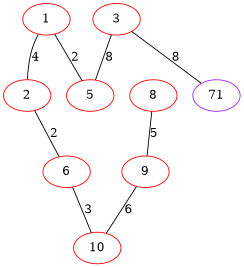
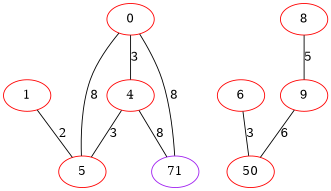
(117, 19) -> (131, 19)
(27, 96) -> none
none -> (131, 96)
(97, 248) -> (251, 172)
